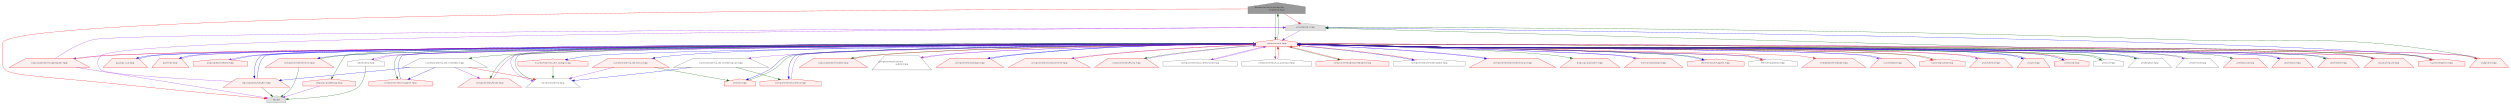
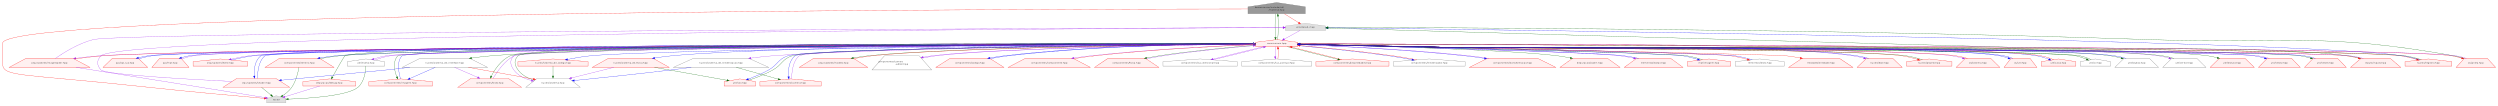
(1716, 63) -> (1709, 63)
